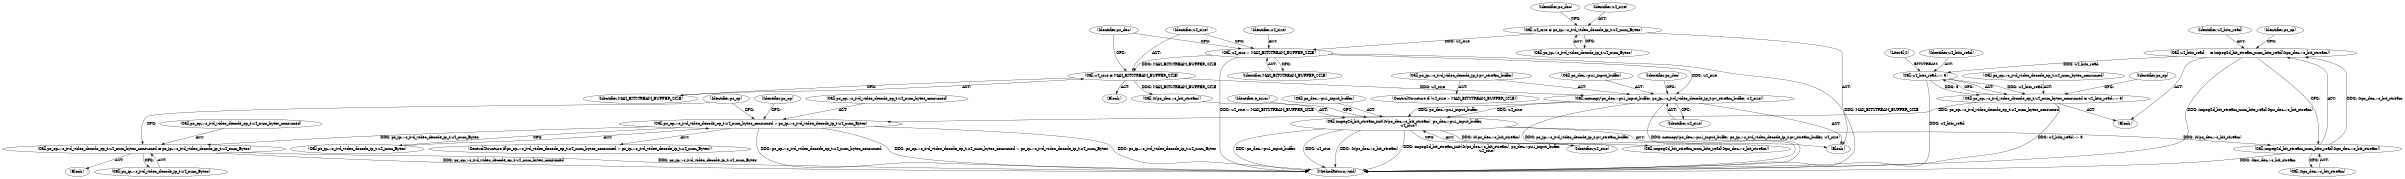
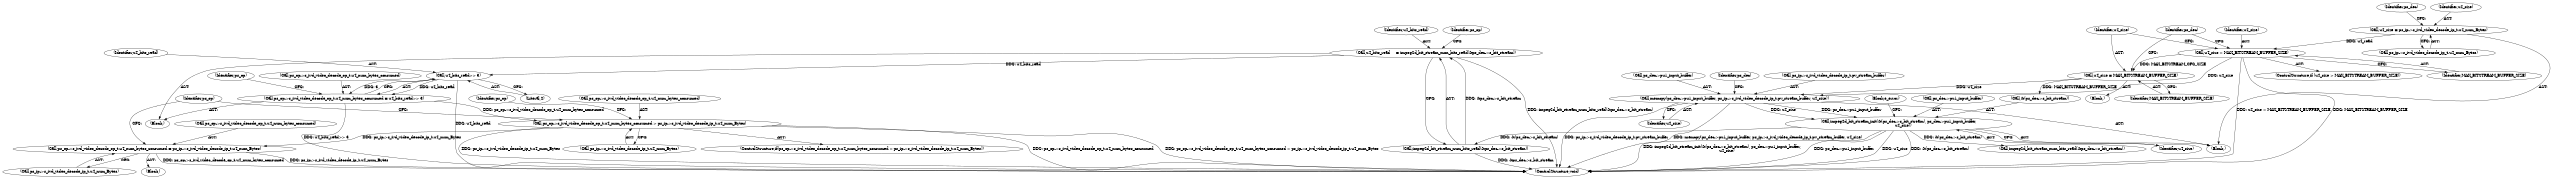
(1457, 42) -> (2359, 42)
(1179, 64) -> (2173, 64)
(1927, 64) -> (496, 87)
none -> (502, 85)
(1459, 86) -> (2288, 64)
(1253, 99) -> (1885, 99)
(1336, 172) -> (1557, 172)
(2317, 172) -> none
